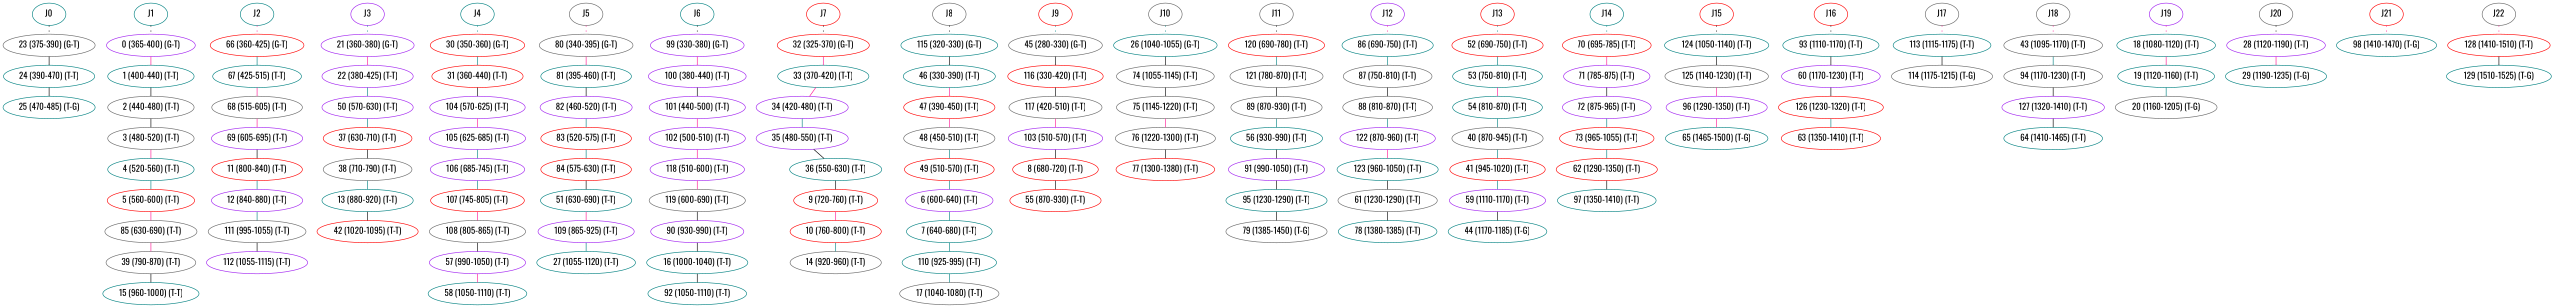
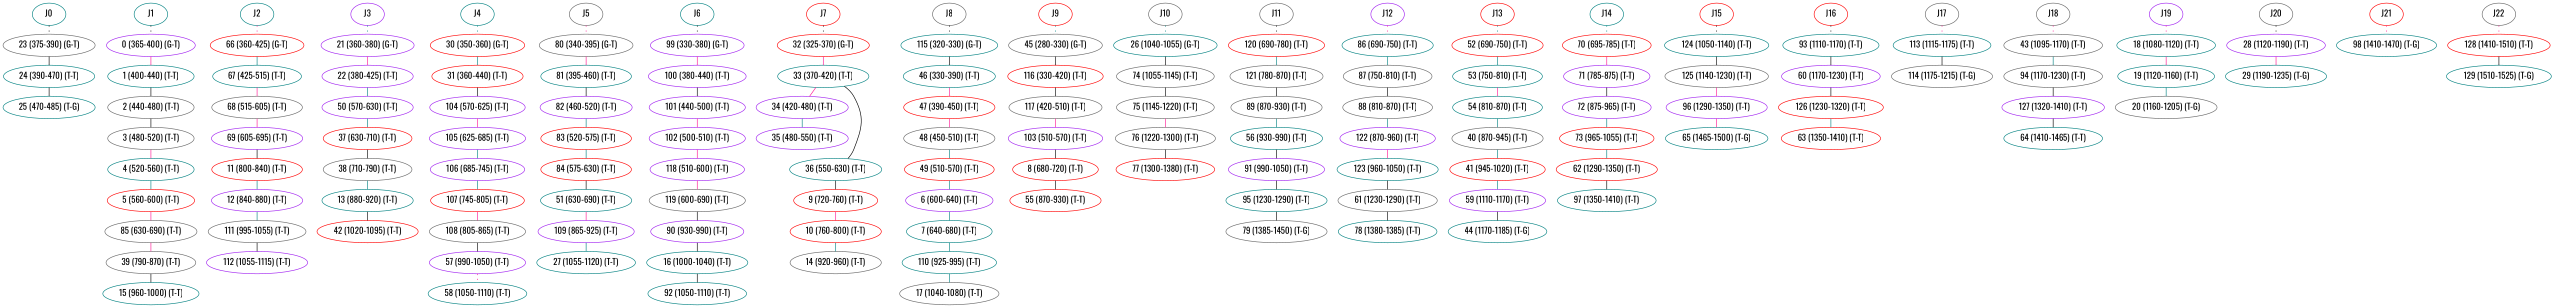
(819, 154) -> (861, 121)
(477, 278) -> (477, 278)
